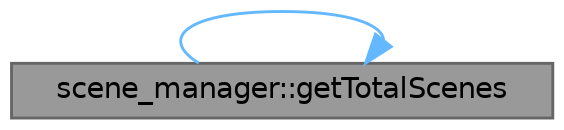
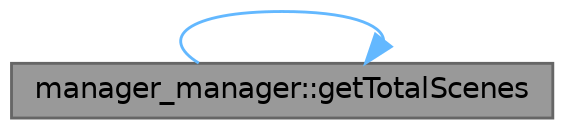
(282, 91) -> (282, 91)
